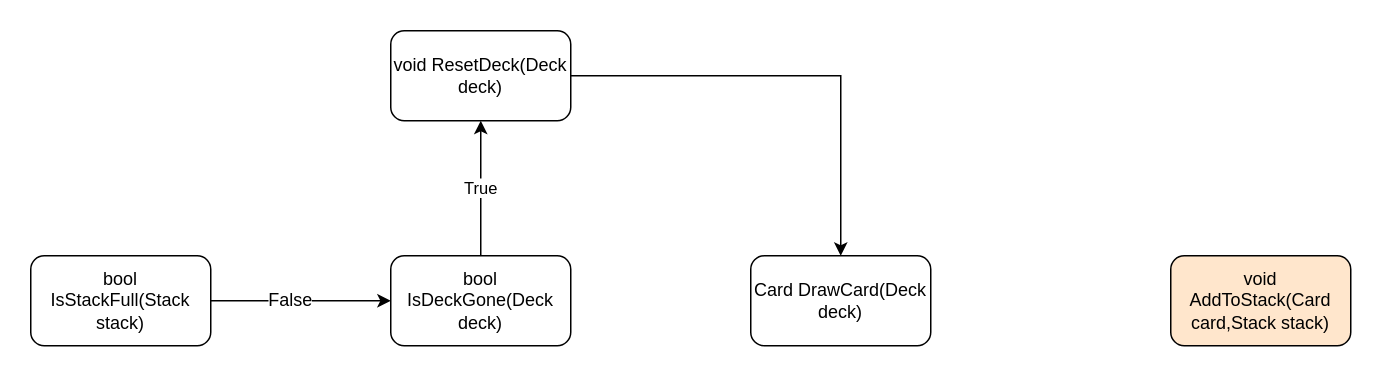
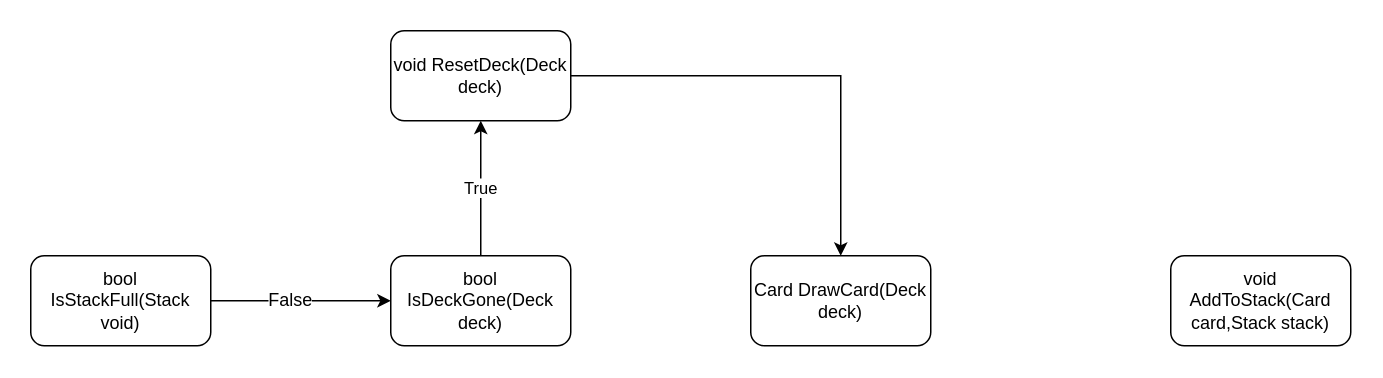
(121, 301) -> (121, 301)
(1261, 301) -> (1261, 301)
